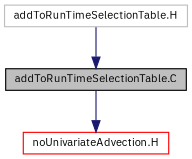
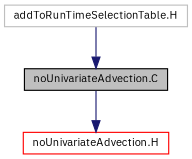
(96, 80) -> (96, 80)
